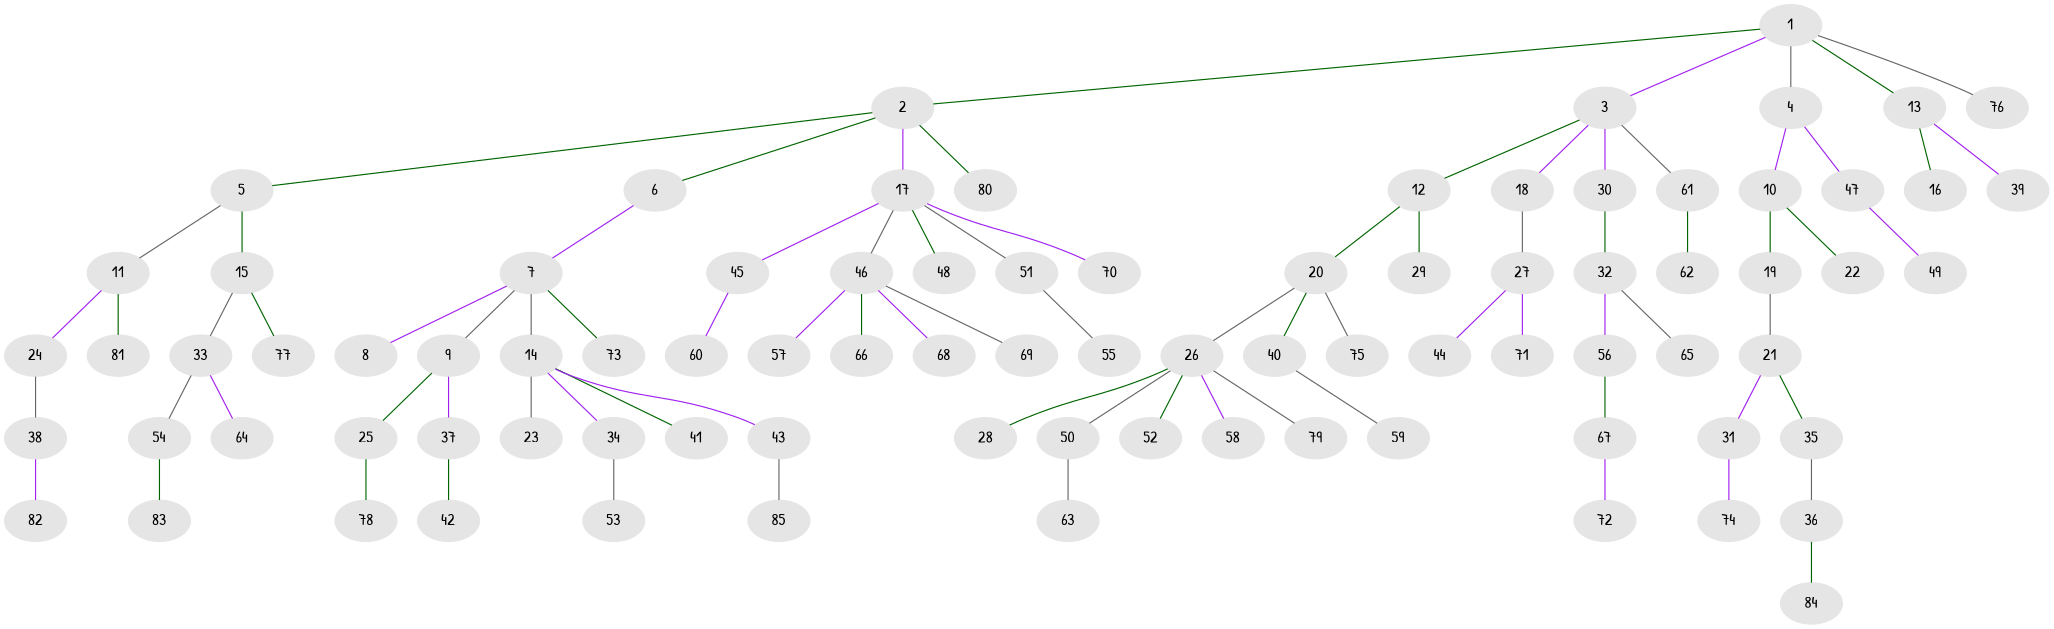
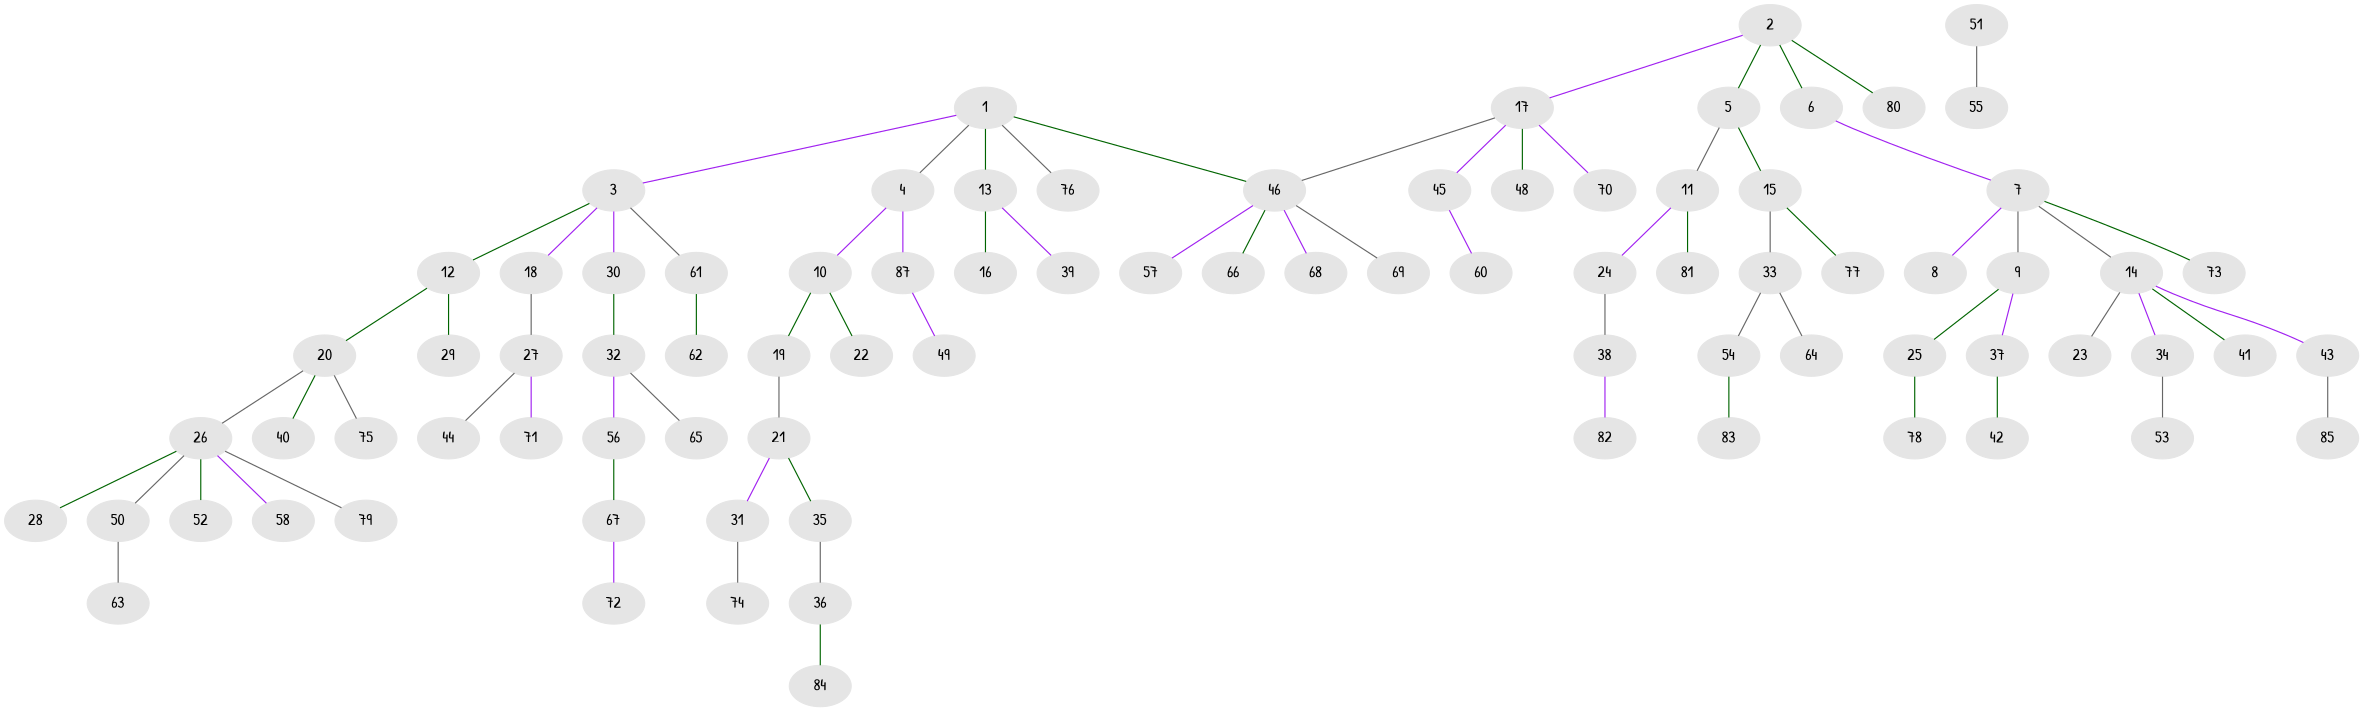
(1347, 67) -> (1130, 149)
(1853, 190) -> (903, 273)
(965, 232) -> none
(1481, 314) -> (490, 397)
(221, 397) -> (1791, 314)
(1398, 438) -> none
(1729, 480) -> (738, 562)
